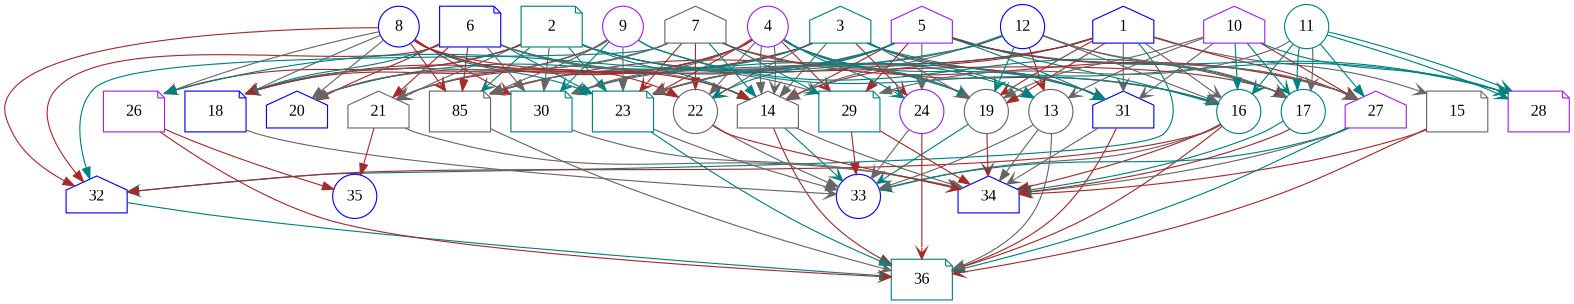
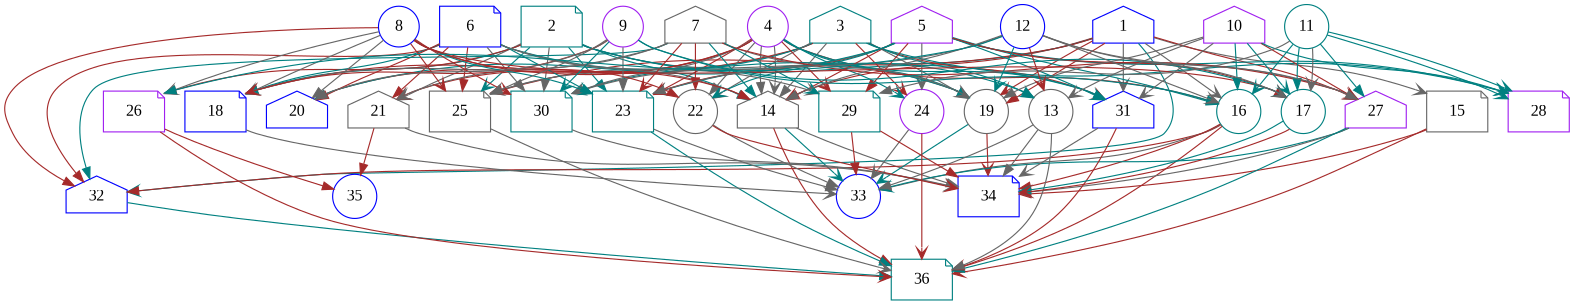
(460, 111) -> (460, 111)
(989, 196) -> (989, 196)
